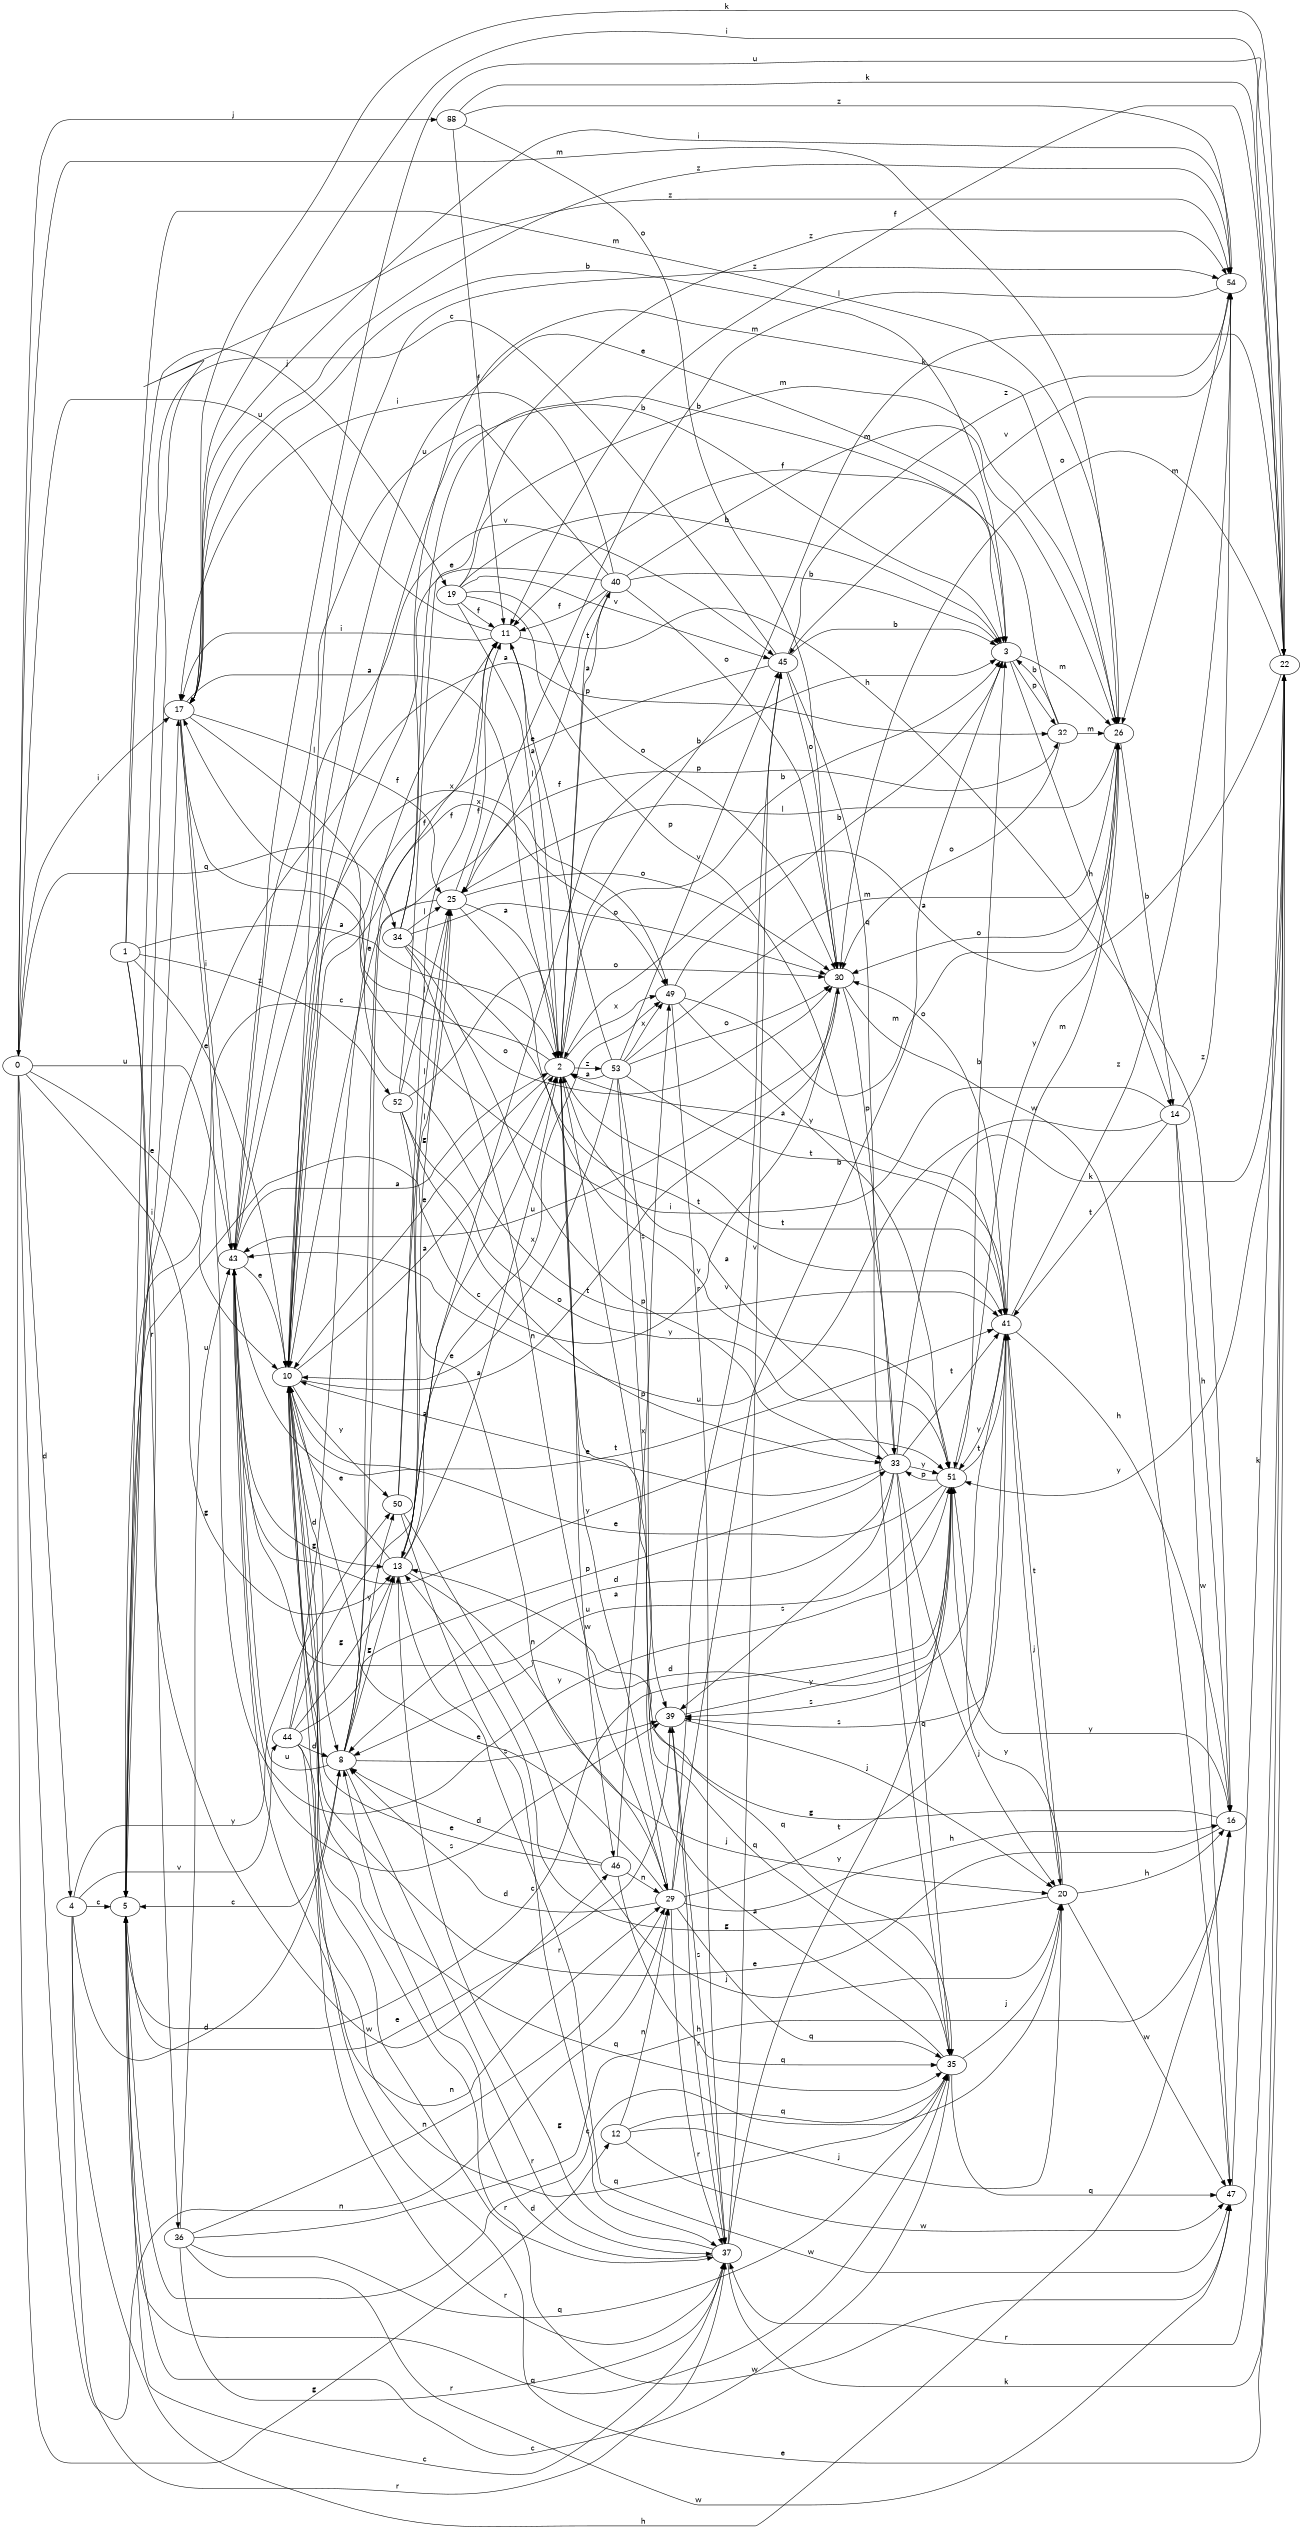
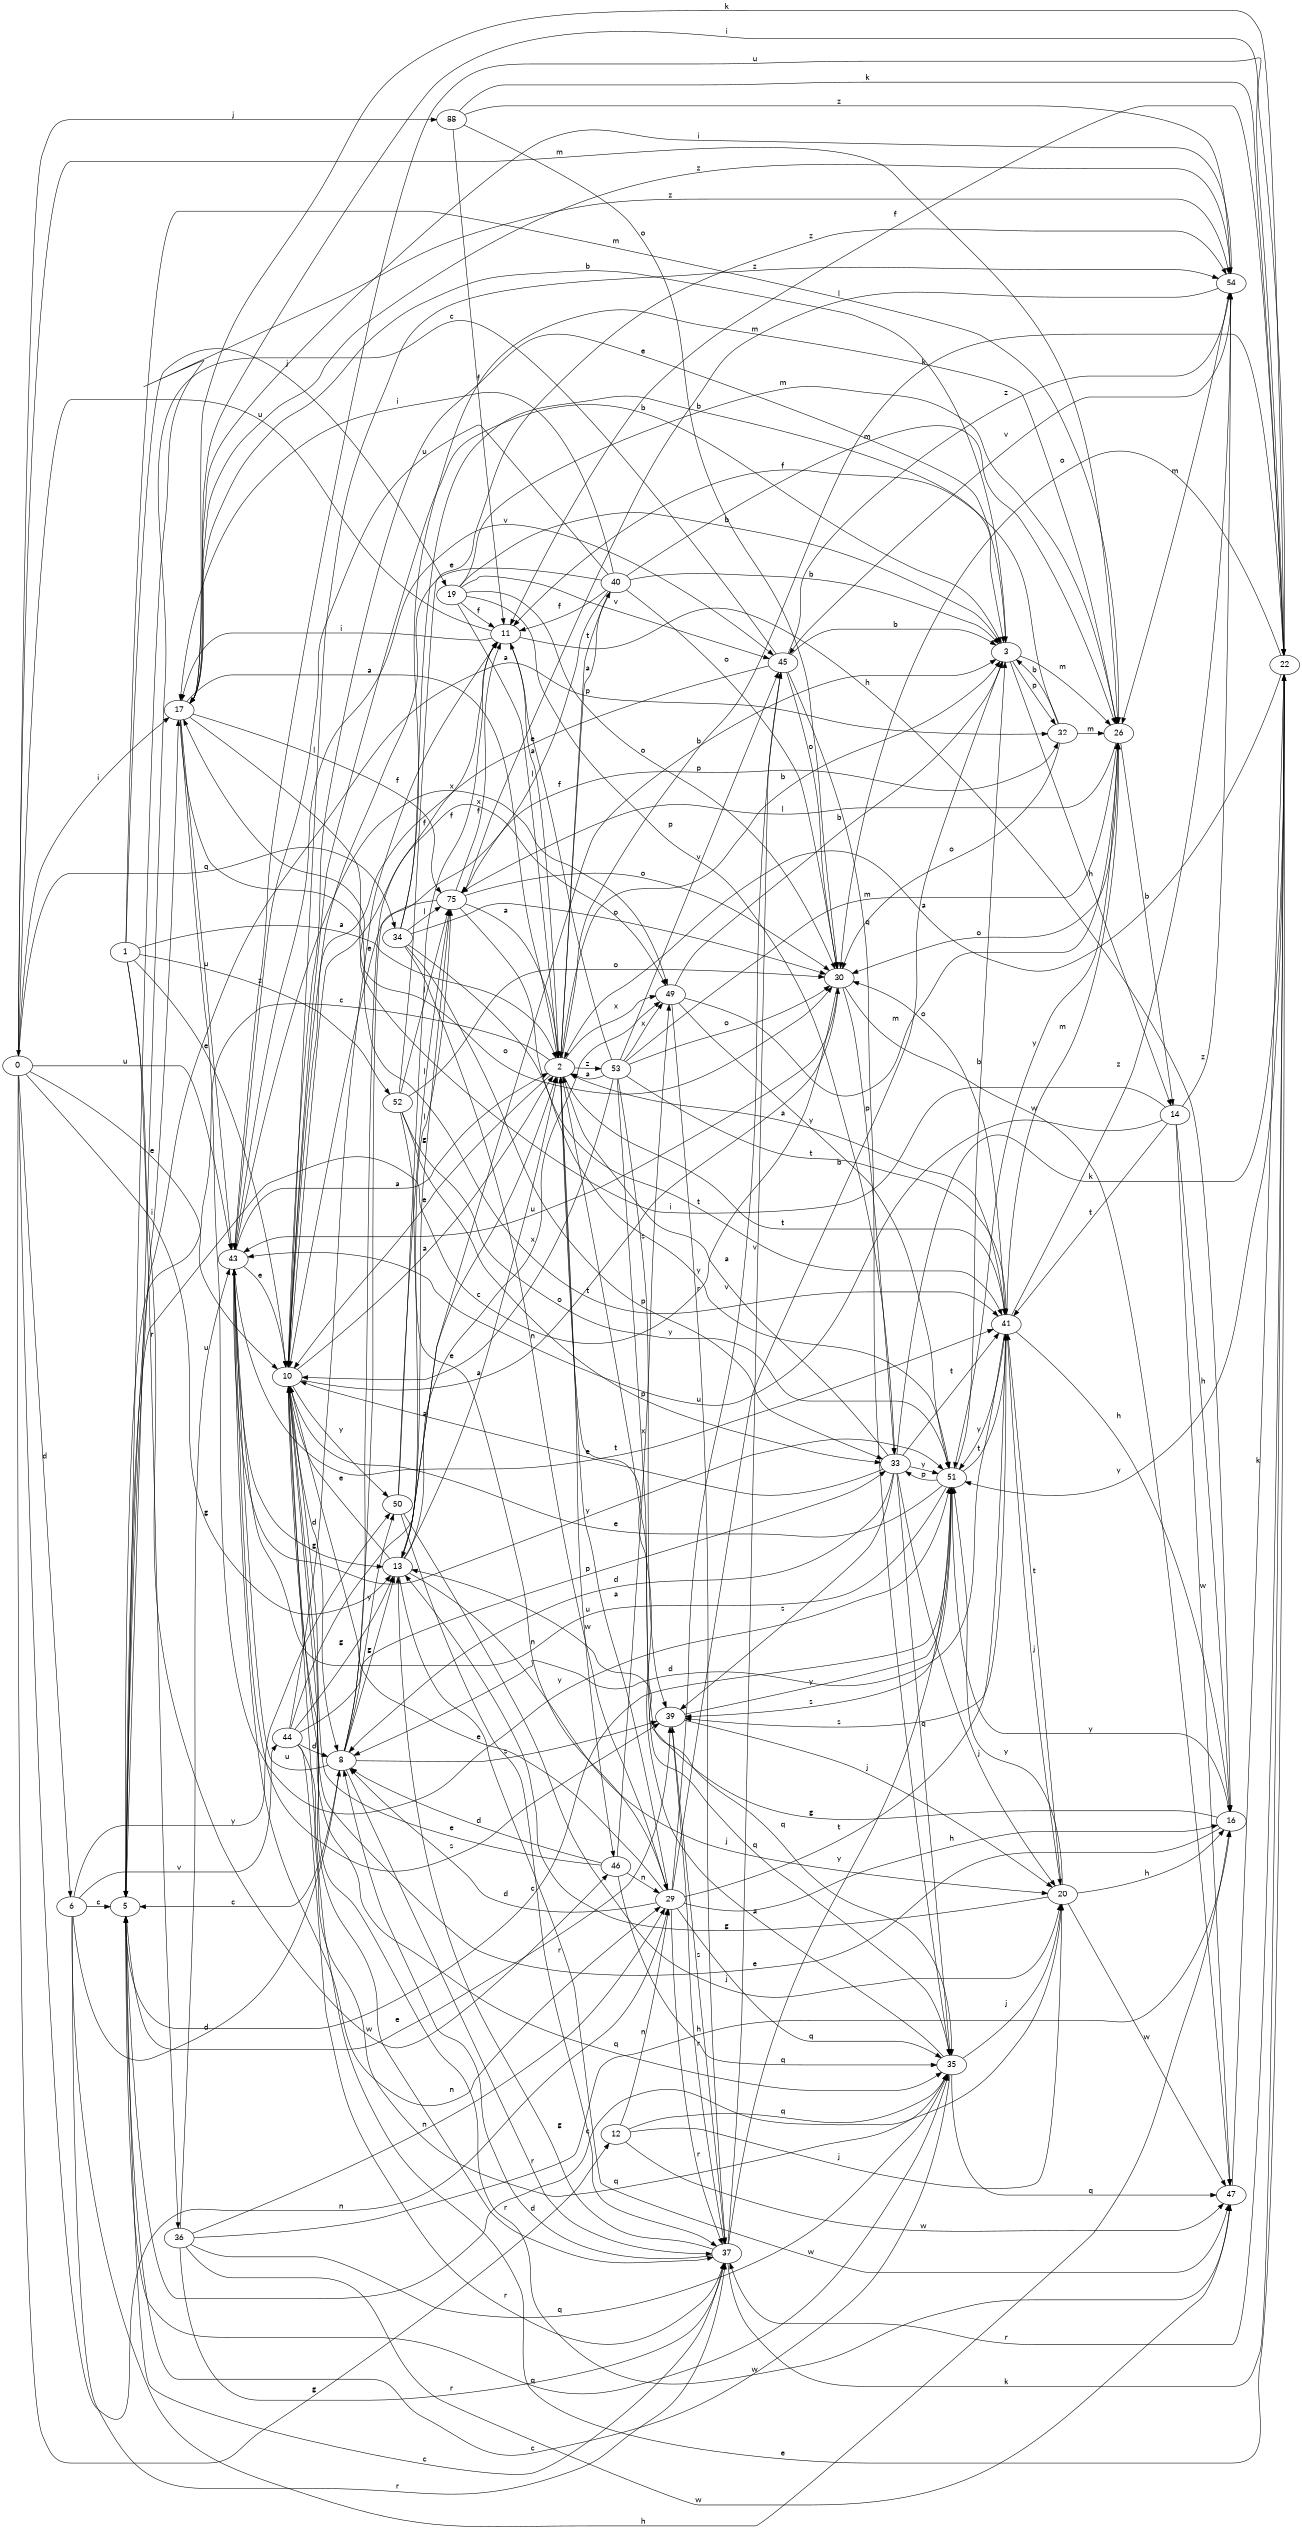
(452, 900) -> (452, 900)
(206, 964) -> (206, 964)
(72, 1907) -> (72, 1907)
